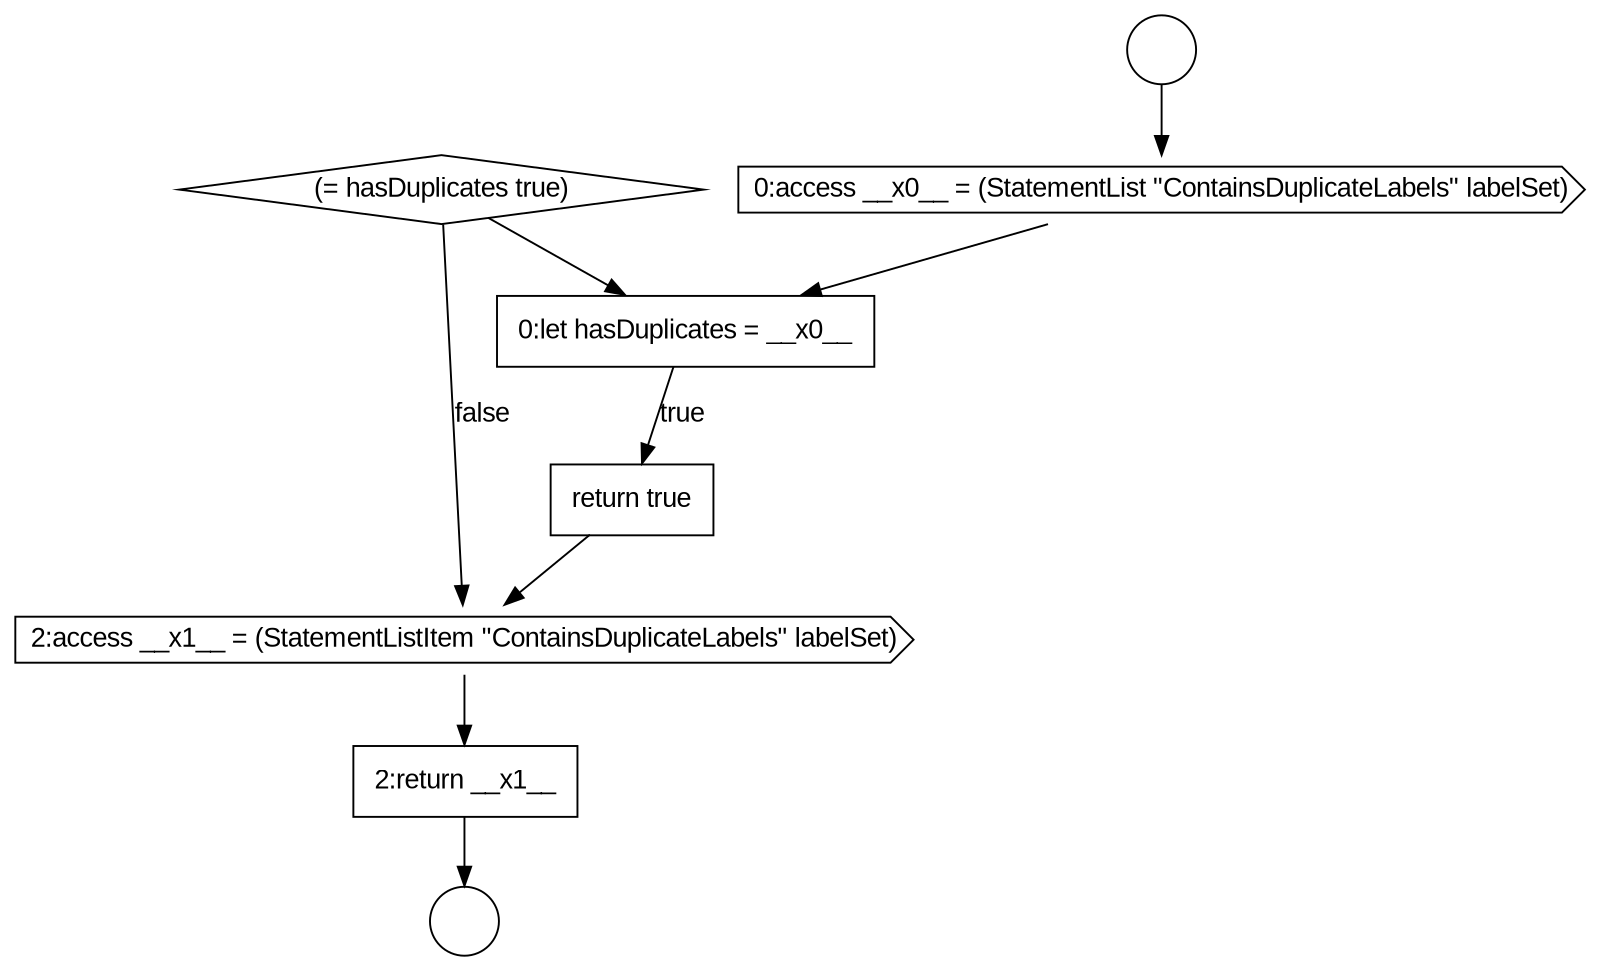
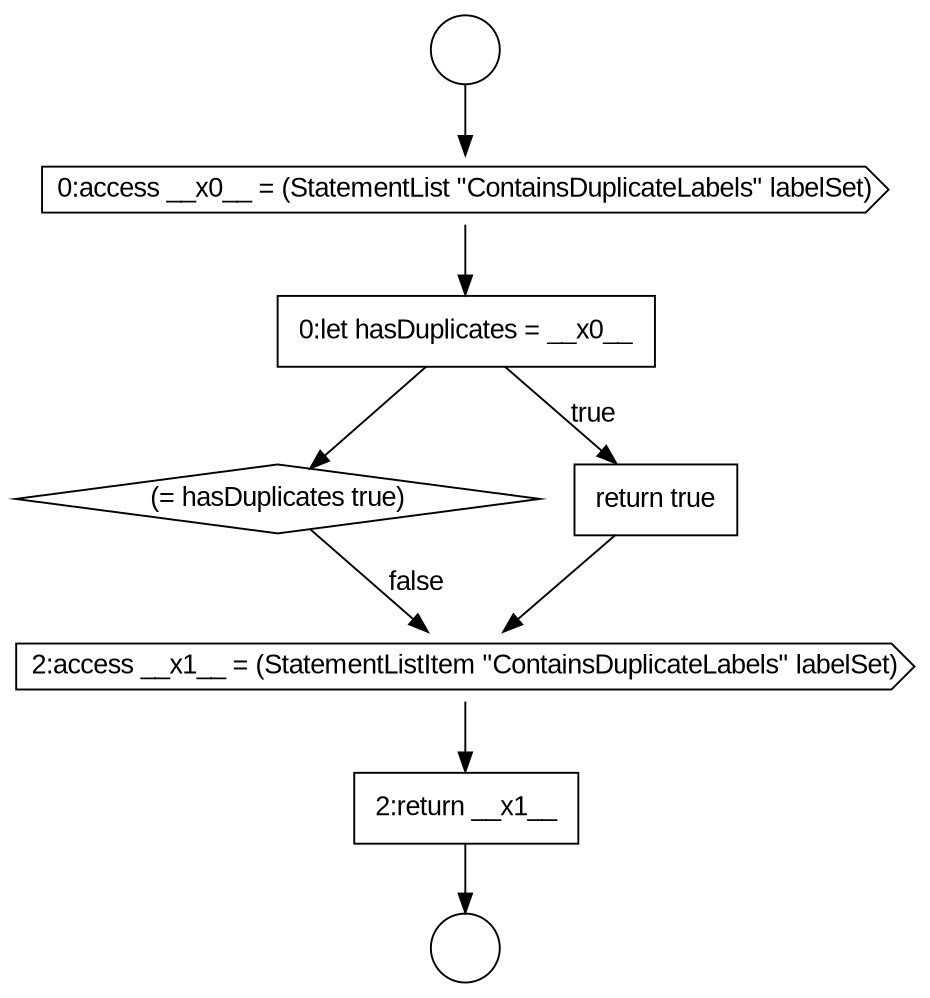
(548, 252) -> (376, 411)
